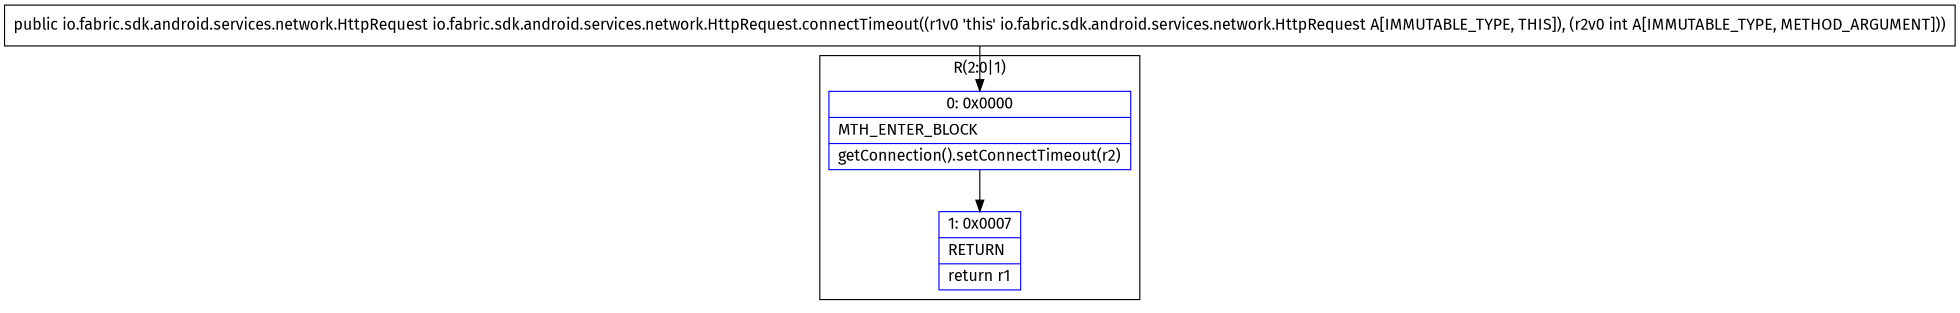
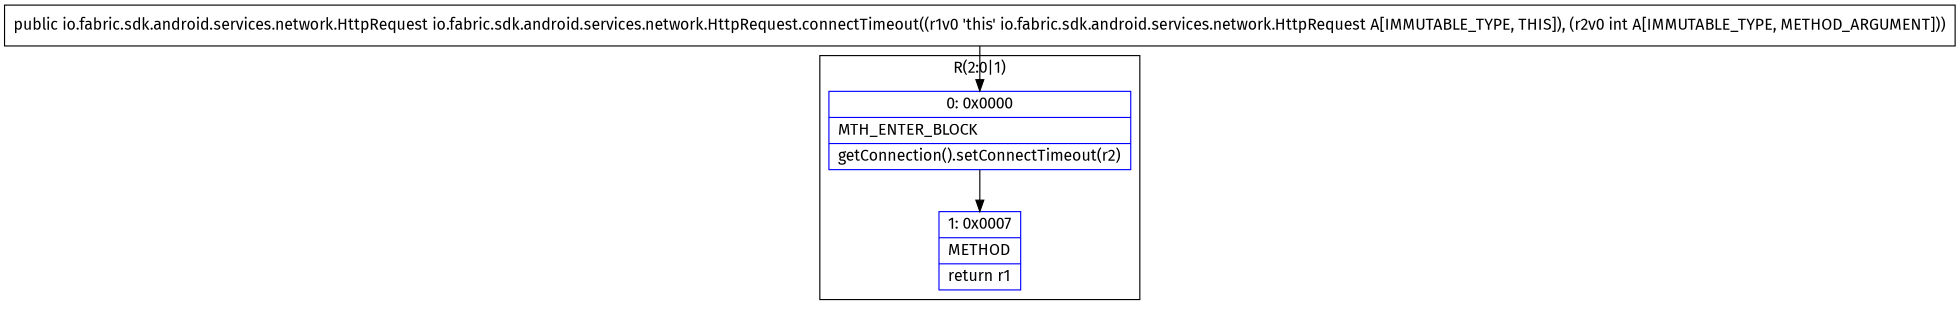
(977, 250) -> (979, 250)
